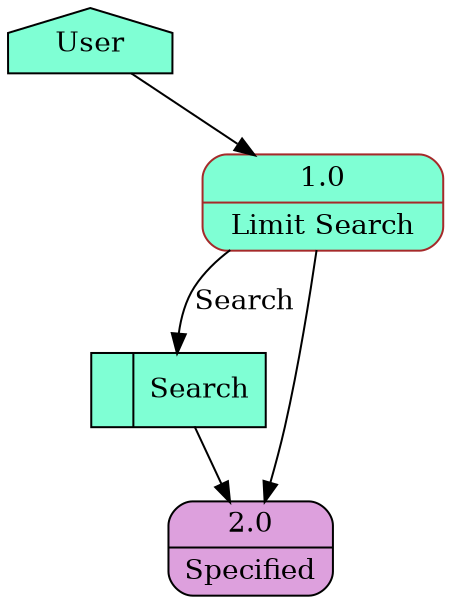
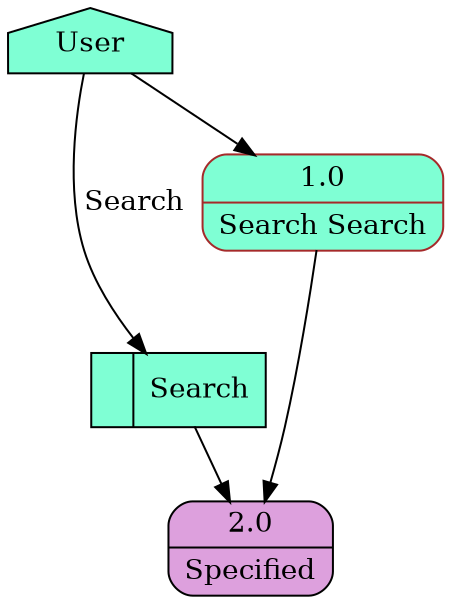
(323, 226) -> (323, 226)
(195, 286) -> (76, 212)
